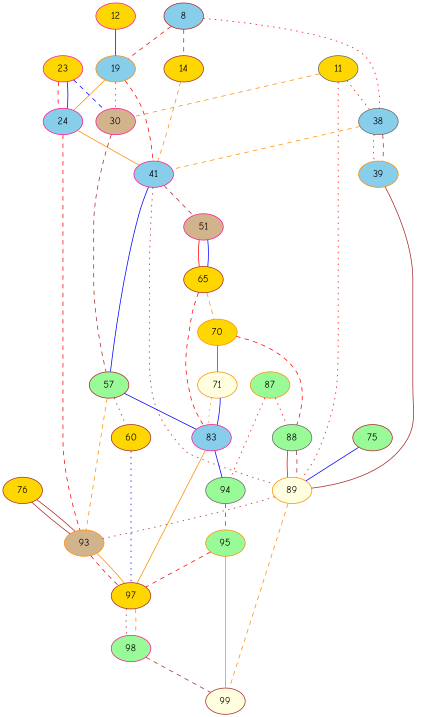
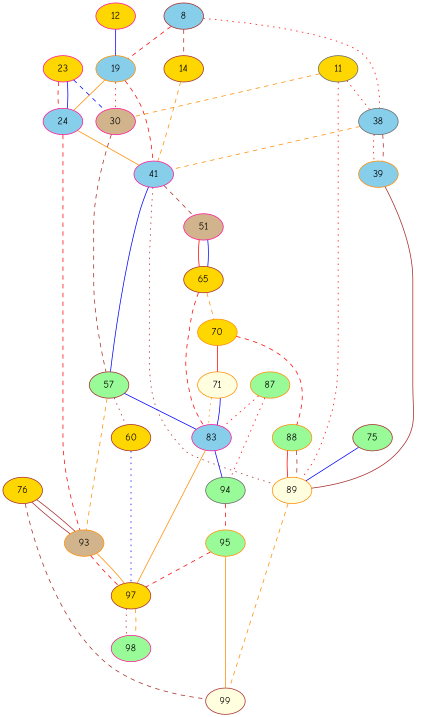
(281, 411) -> (241, 411)
(292, 438) -> (292, 438)
(189, 519) -> none
(178, 675) -> (81, 636)
